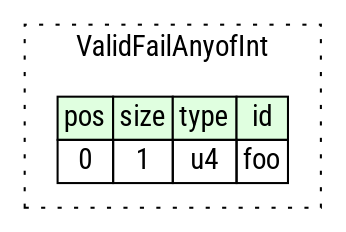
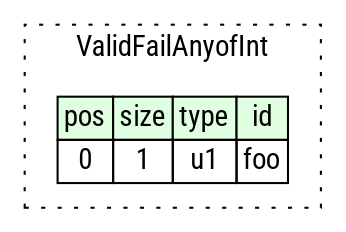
(205, 160) -> (205, 160)
